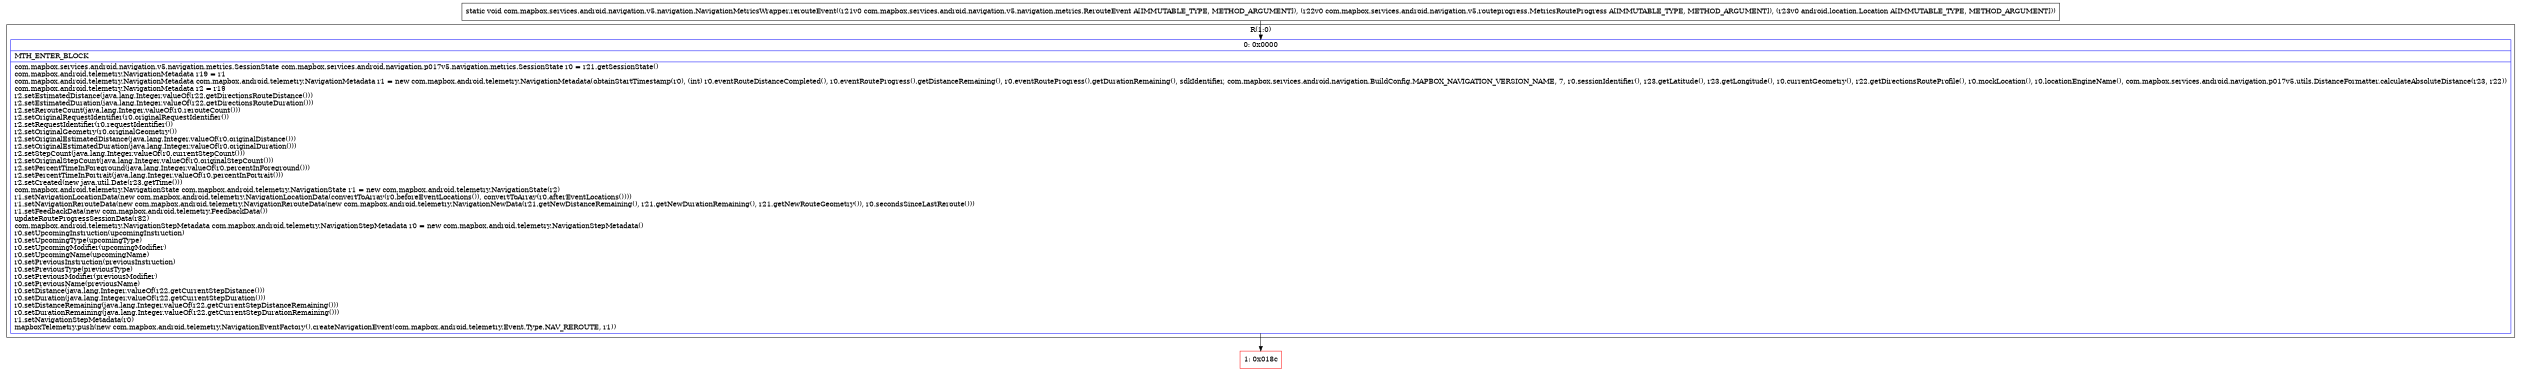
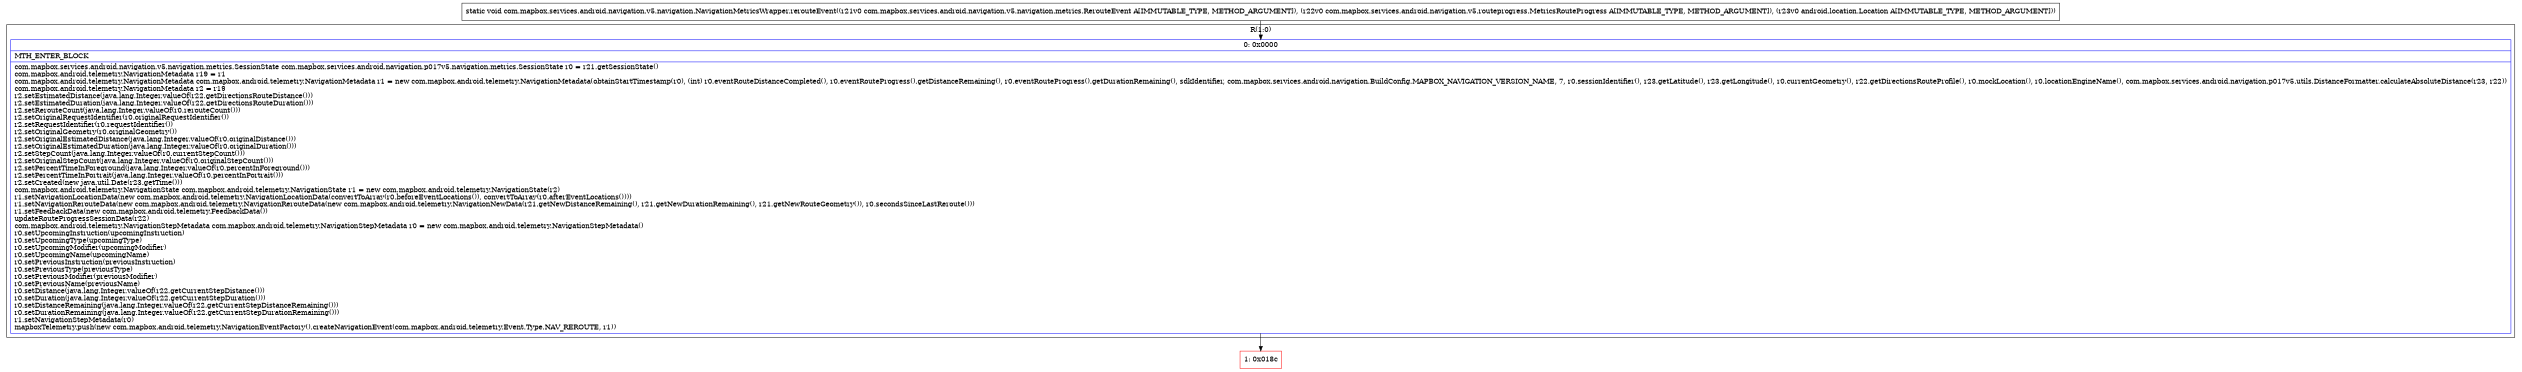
(82, 219) -> (82, 219)
